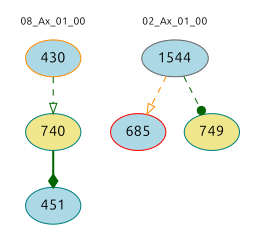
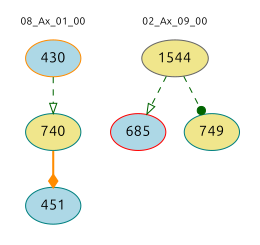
(175, 22) -> (175, 22)
(175, 58) -> (175, 58)
(159, 91) -> (159, 91)
(53, 163) -> (53, 163)
